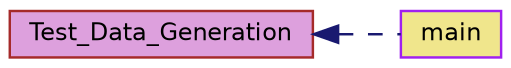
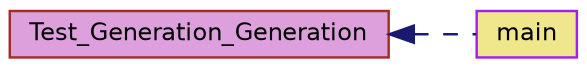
(161, 34) -> (199, 34)
